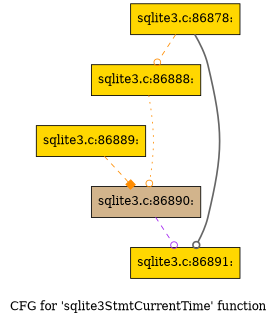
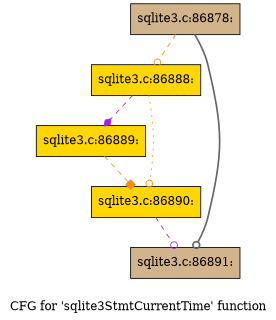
(185, 19) -> (185, 19)
none -> (122, 107)
(146, 202) -> (146, 202)
(185, 263) -> (185, 263)
